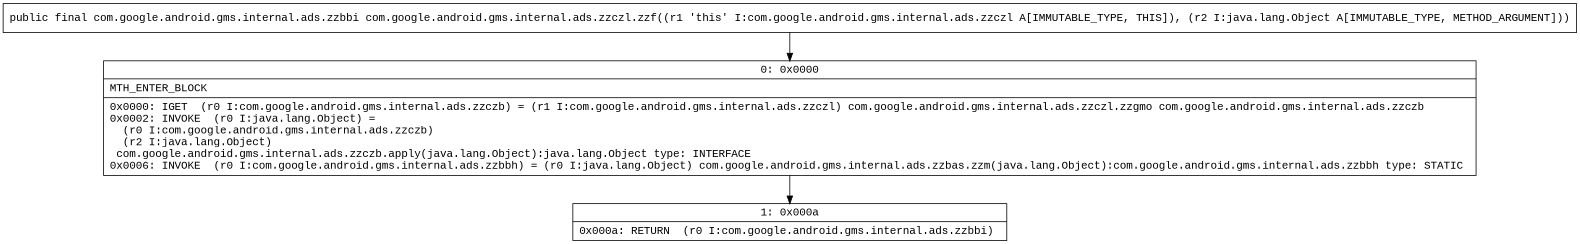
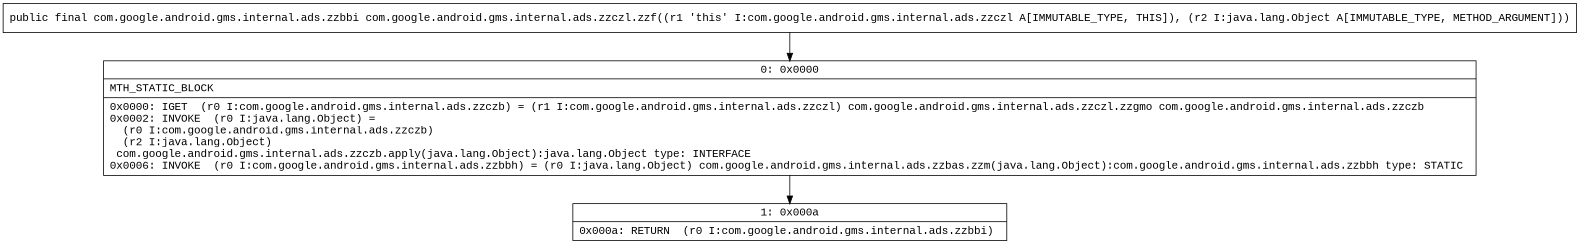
(159, 88) -> (162, 88)
